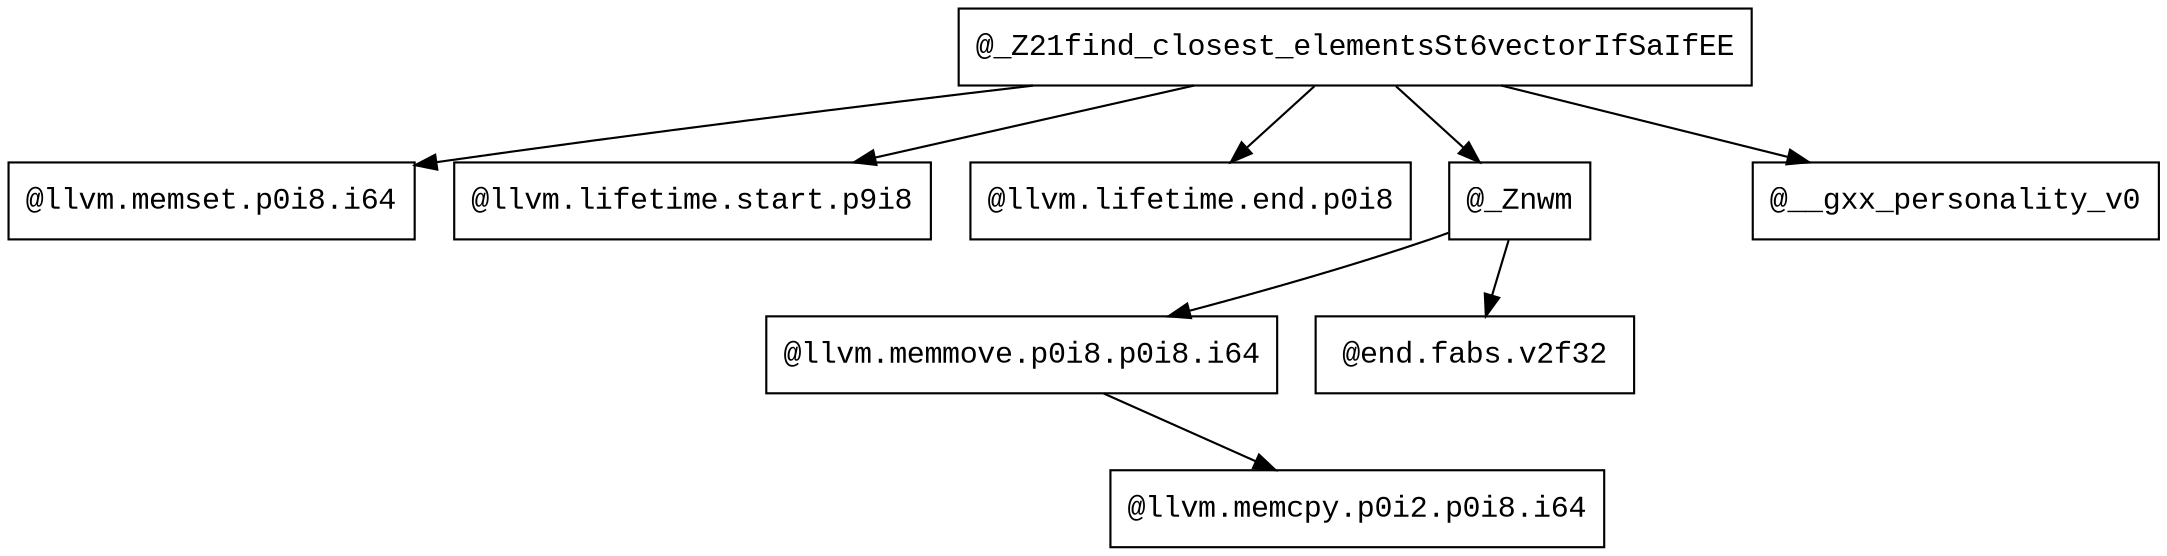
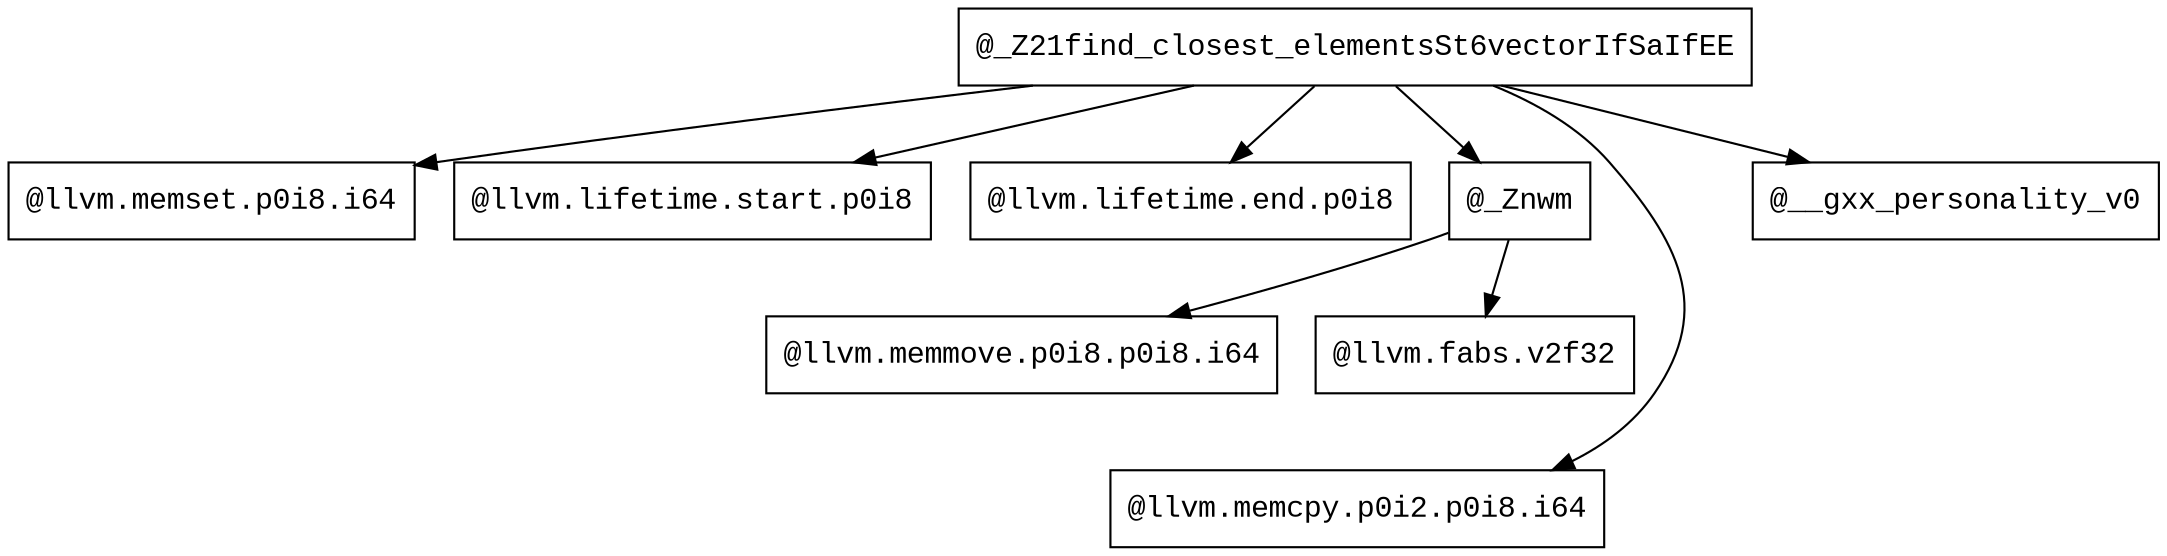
(693, 201) -> (693, 201)
(1475, 355) -> (1475, 355)
(1180, 427) -> (1673, 256)
